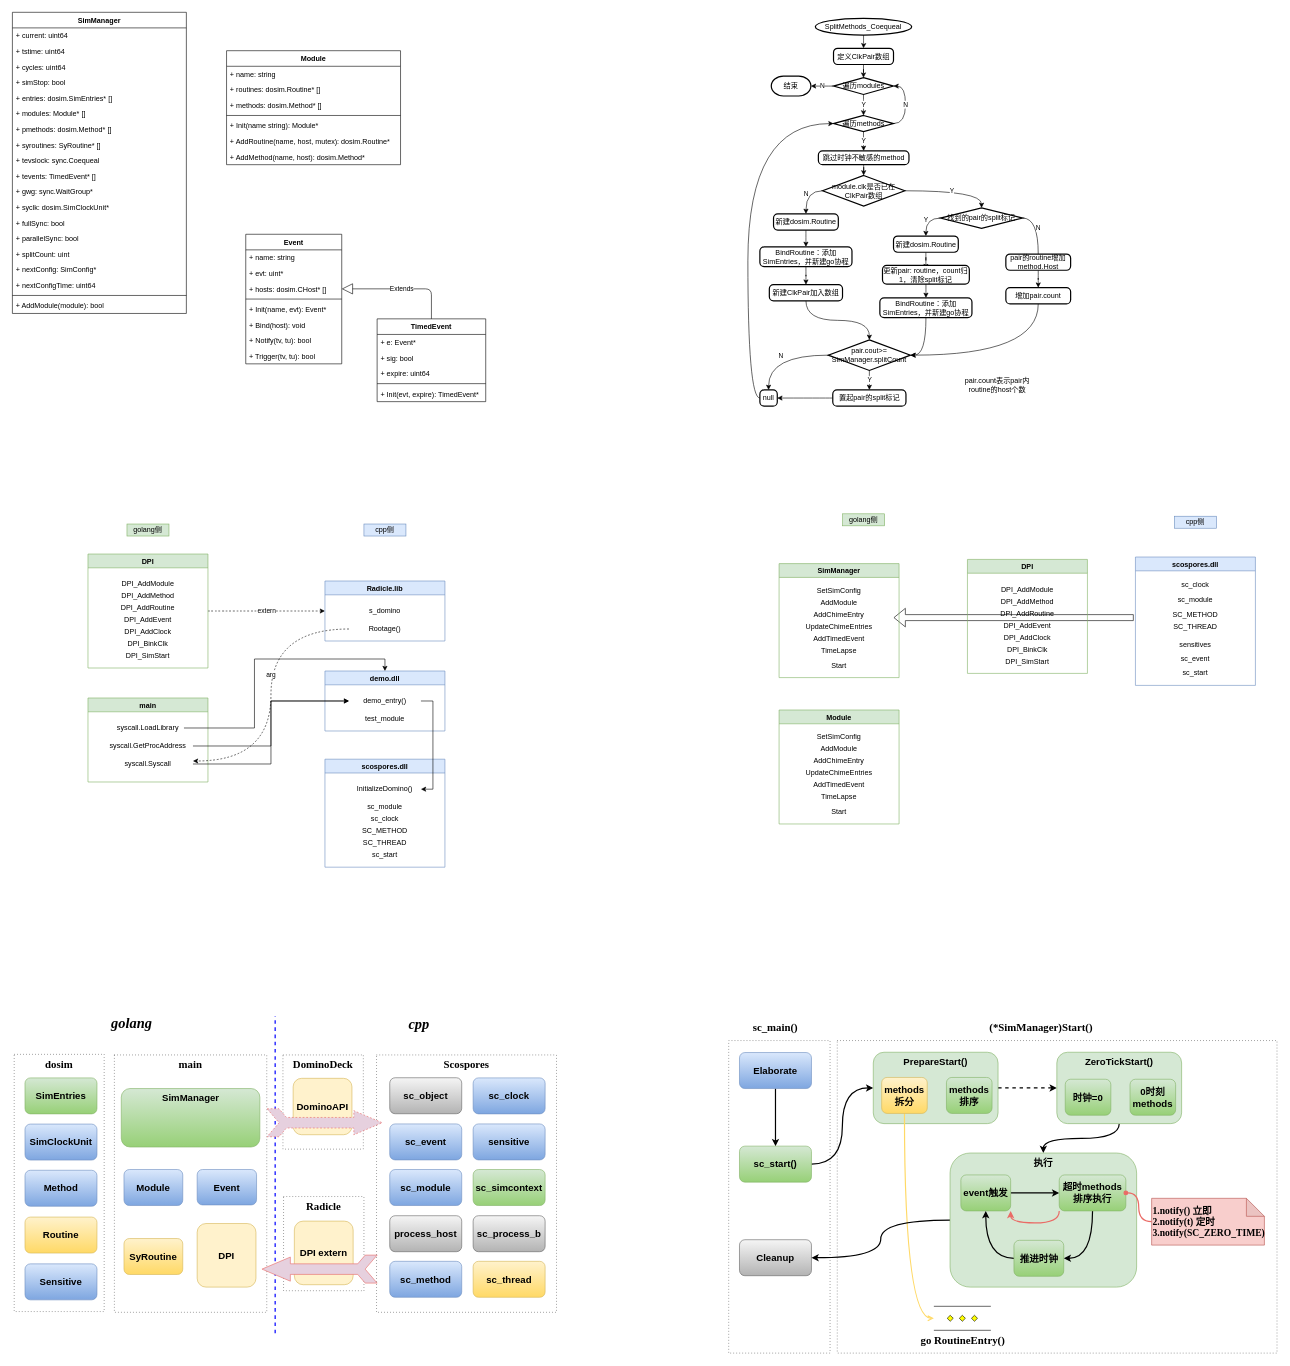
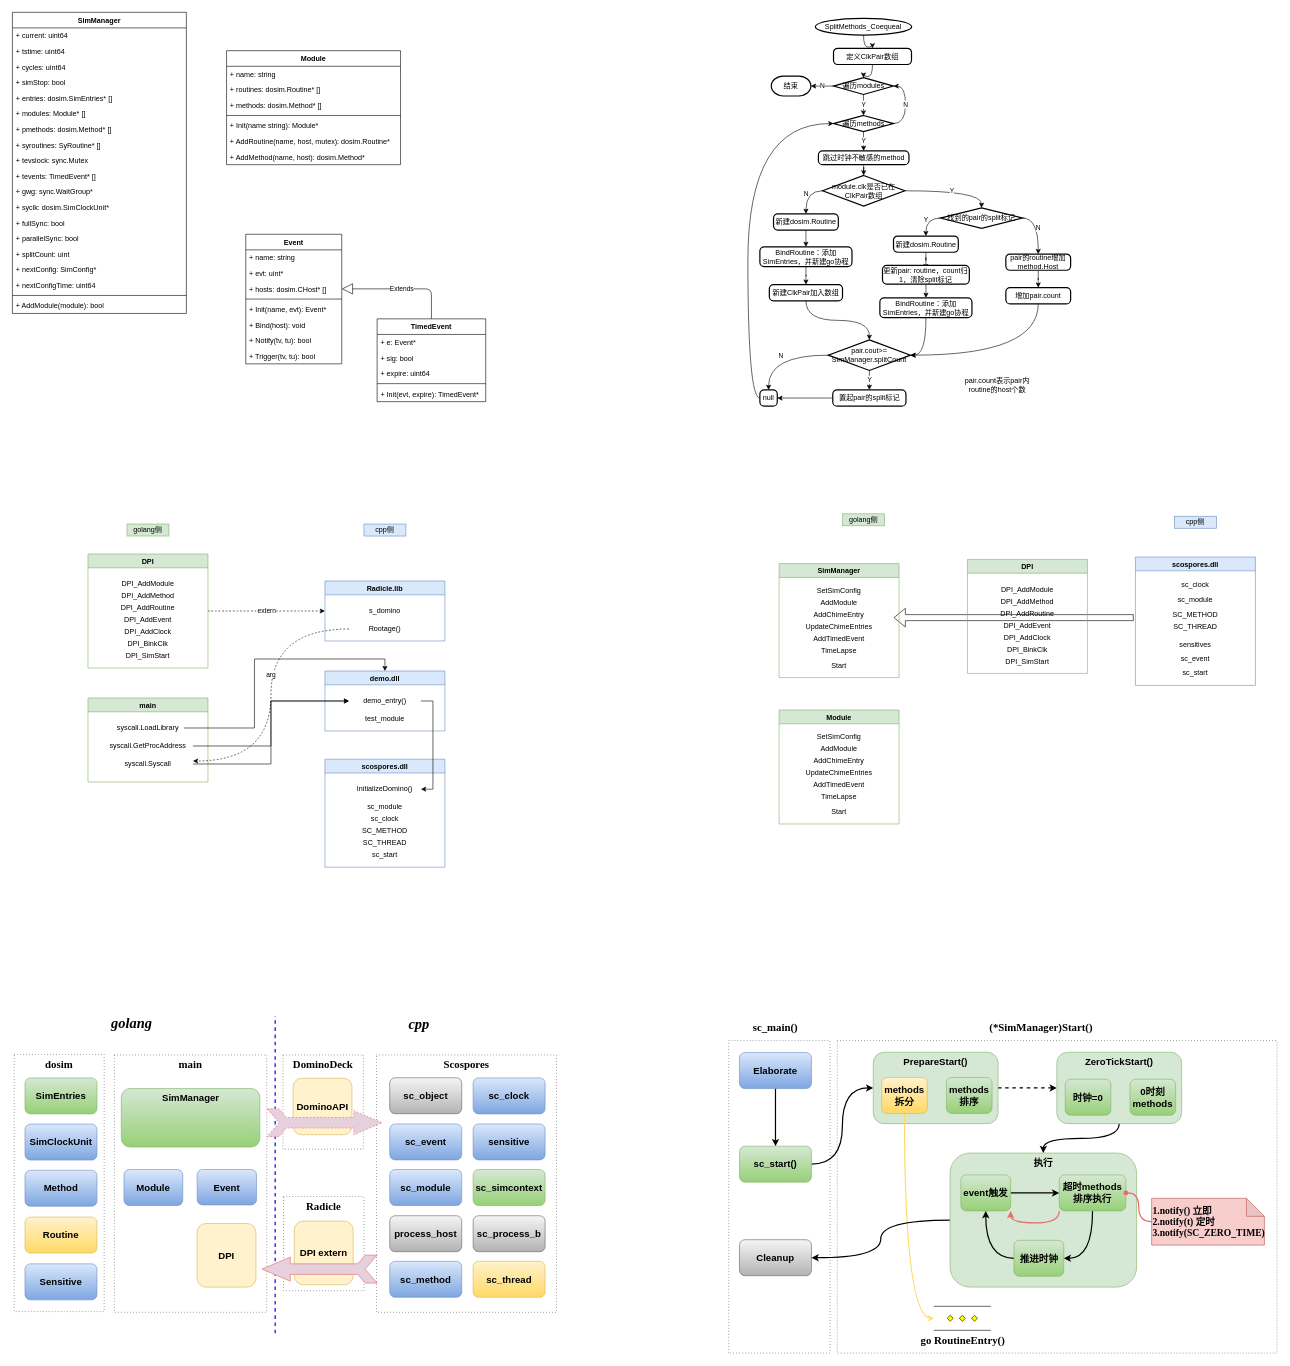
(864, 56) -> (873, 56)
(60, 161) -> (55, 161)
(1038, 251) -> (1038, 248)
(153, 1257) -> none
